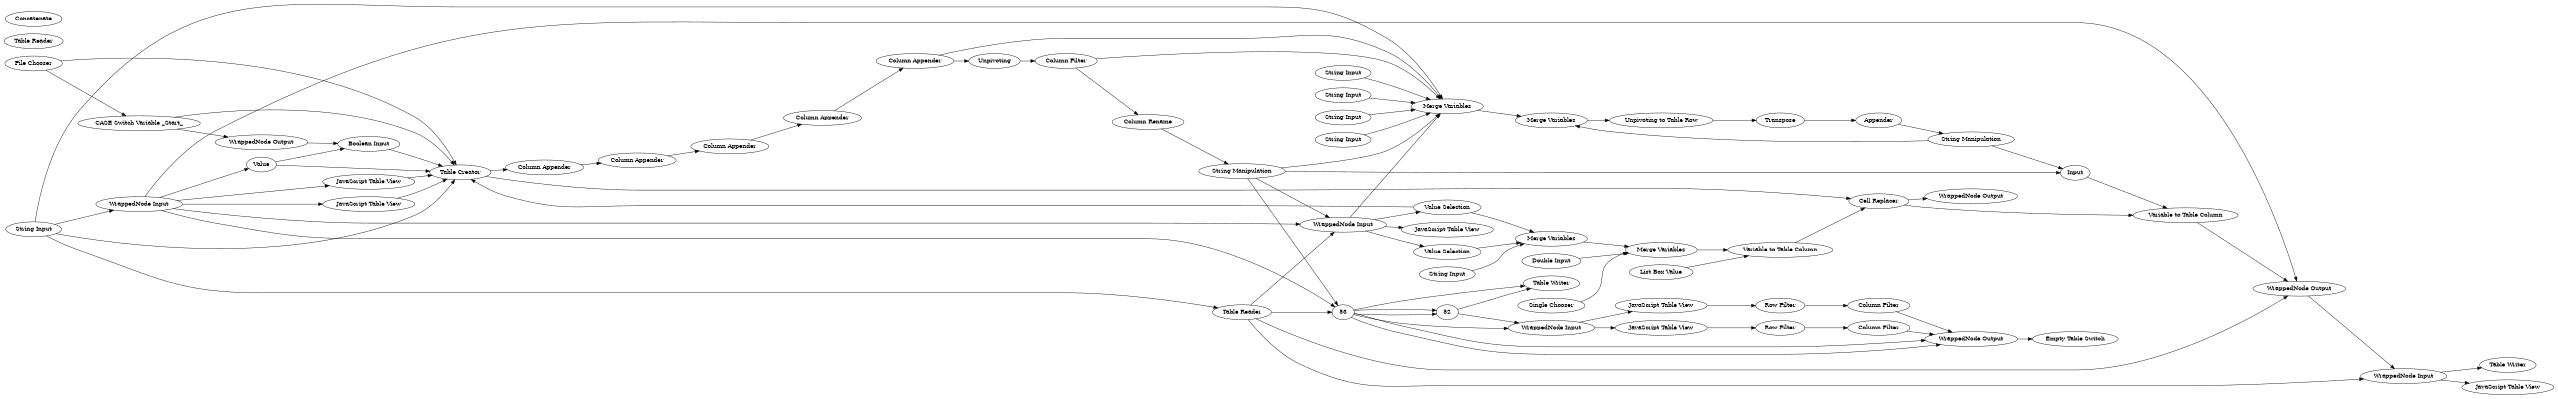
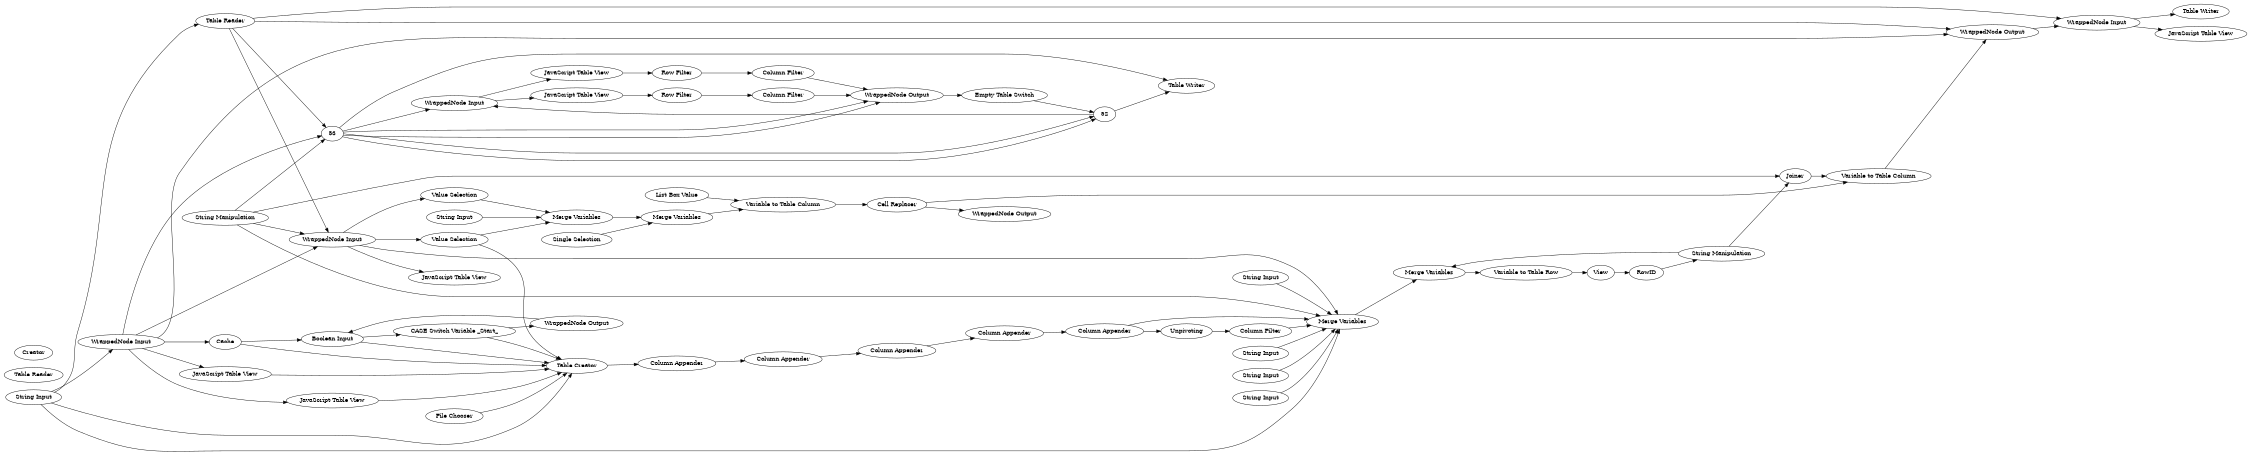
(34, 19) -> (34, 353)
(84, 92) -> (379, 336)
none -> (1062, 106)
(1661, 120) -> (1526, 273)
(1780, 120) -> (1601, 273)
(1879, 120) -> (1646, 273)
(1148, 122) -> none
(261, 165) -> (225, 342)
(2075, 173) -> (1795, 176)
(1166, 190) -> none
(1551, 261) -> none
(1551, 306) -> (577, 240)
